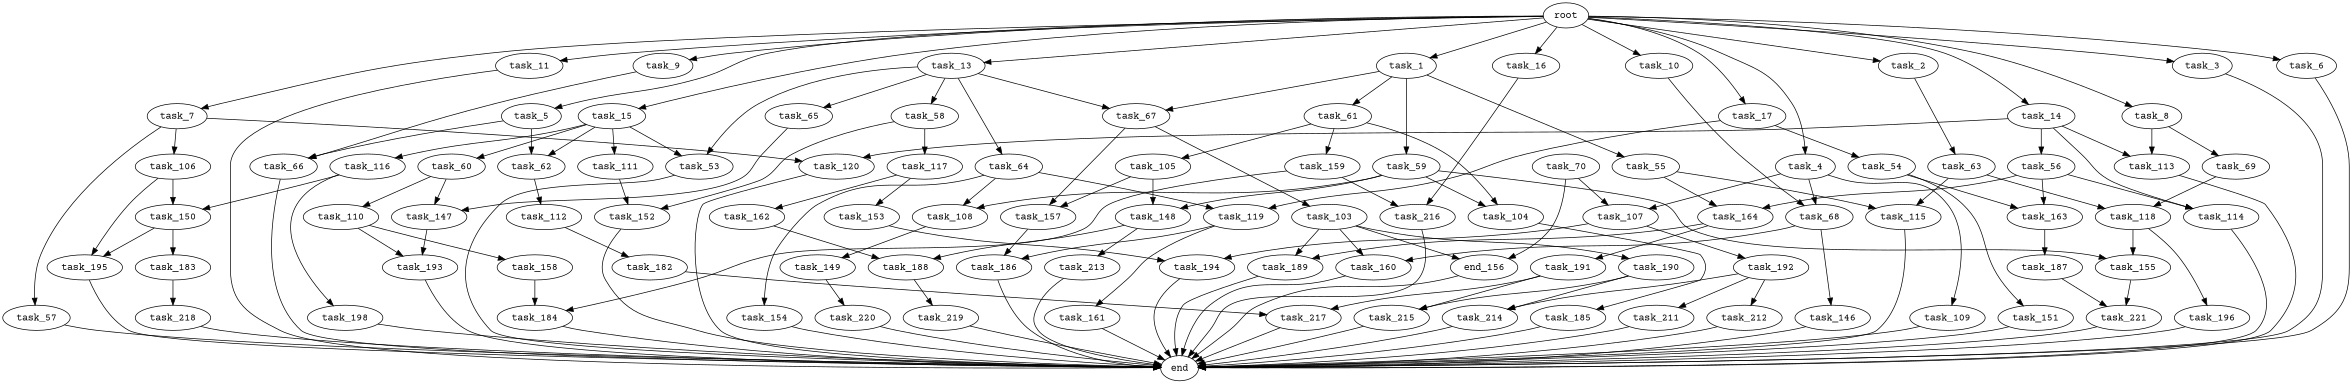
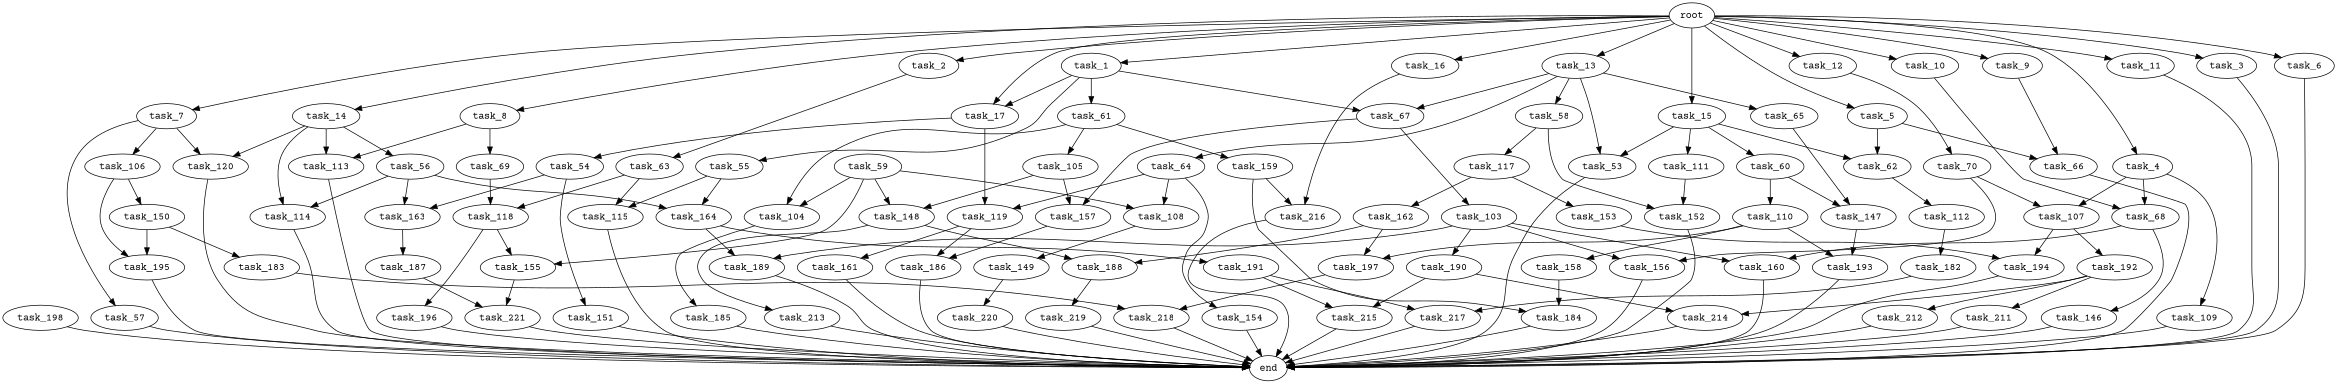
none -> (1823, 66)
(1406, 113) -> (1042, 89)
(368, 167) -> none
none -> (1356, 267)
(1484, 267) -> (1647, 267)
